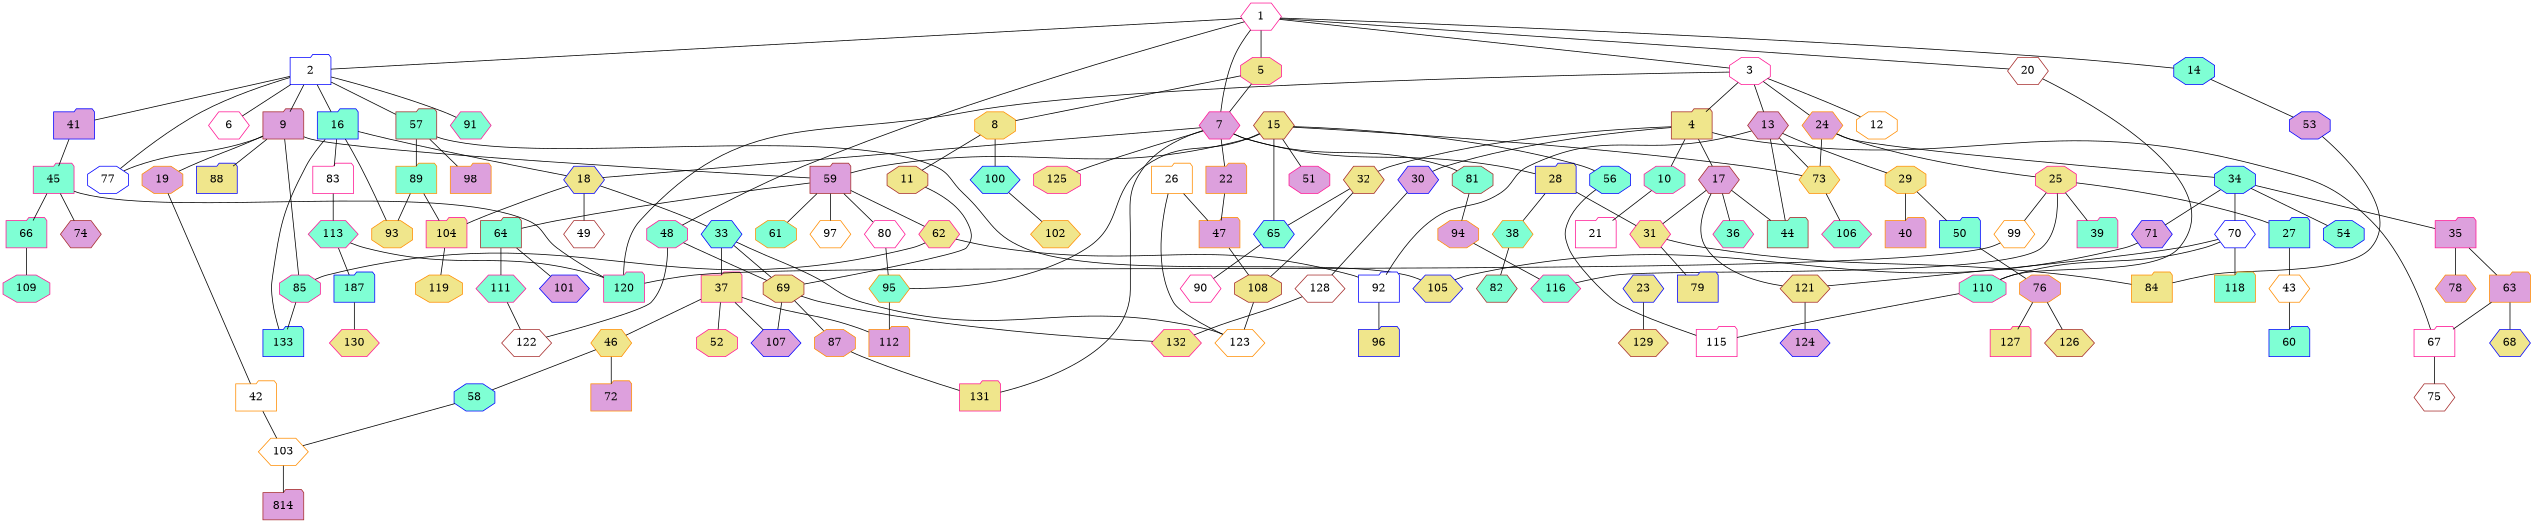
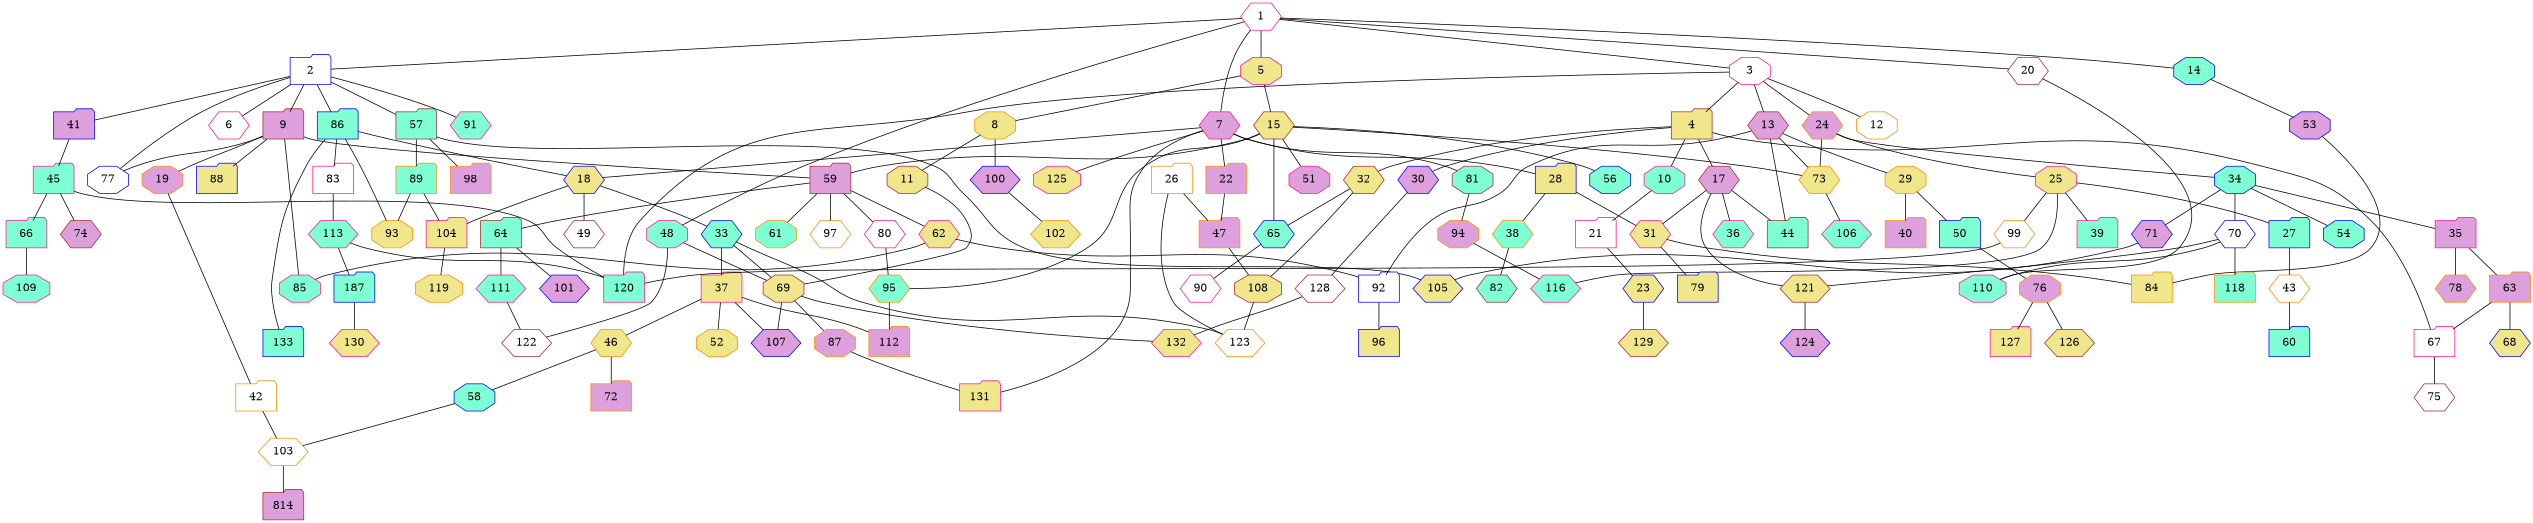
(1241, 98) -> (1267, 98)
(338, 125) -> (338, 125)
(995, 180) -> (995, 180)
none -> (1619, 261)
(292, 316) -> none
(717, 343) -> (717, 343)
(1717, 343) -> none
